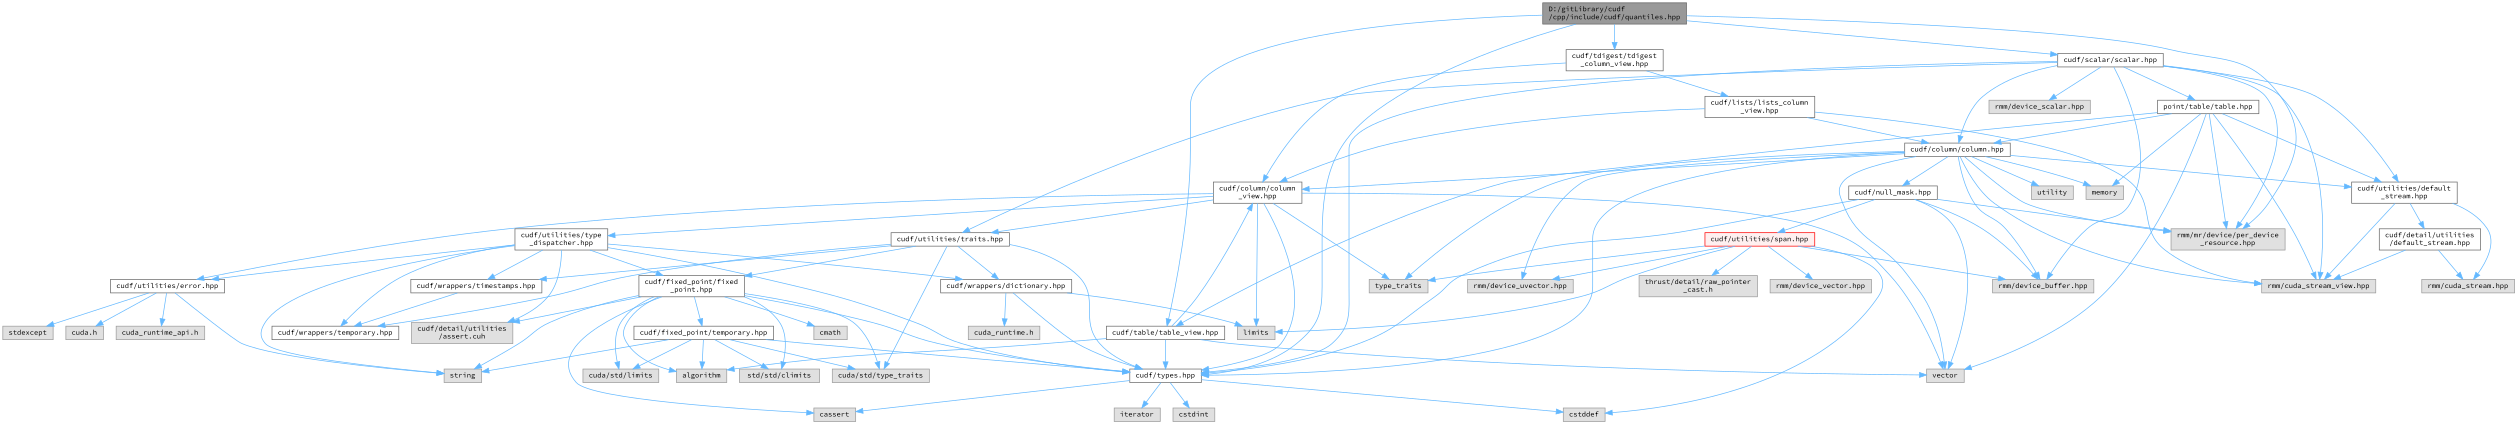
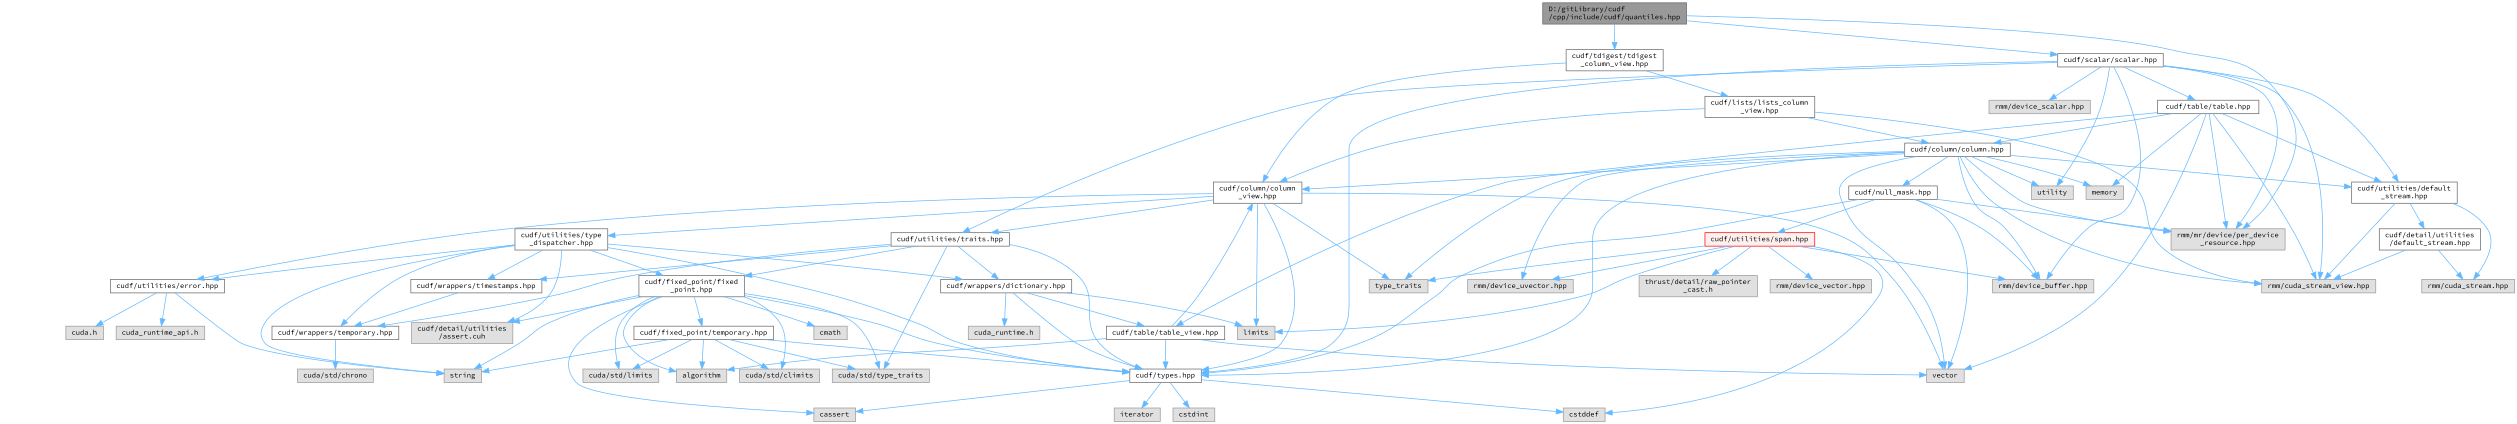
(1249, 55) -> (1082, 309)
(1997, 86) -> (2090, 132)
(2208, 107) -> (2208, 107)
(1340, 149) -> none
(28, 333) -> none
none -> (335, 376)
(780, 376) -> (780, 376)
